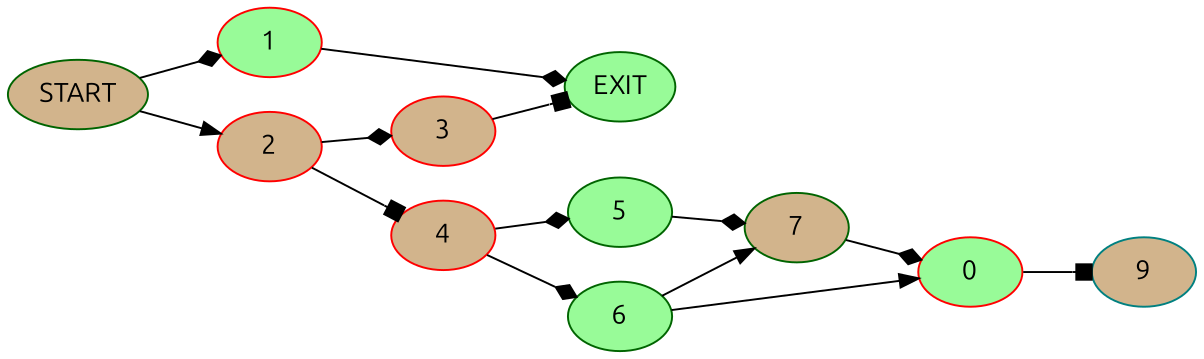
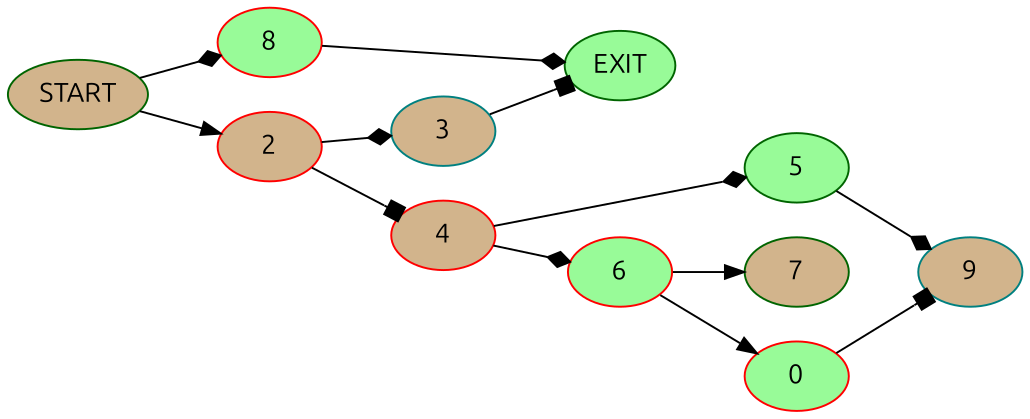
(270, 42) -> (270, 42)
(443, 131) -> (443, 131)
(697, 219) -> (873, 214)
(872, 247) -> none
(620, 316) -> (620, 272)
